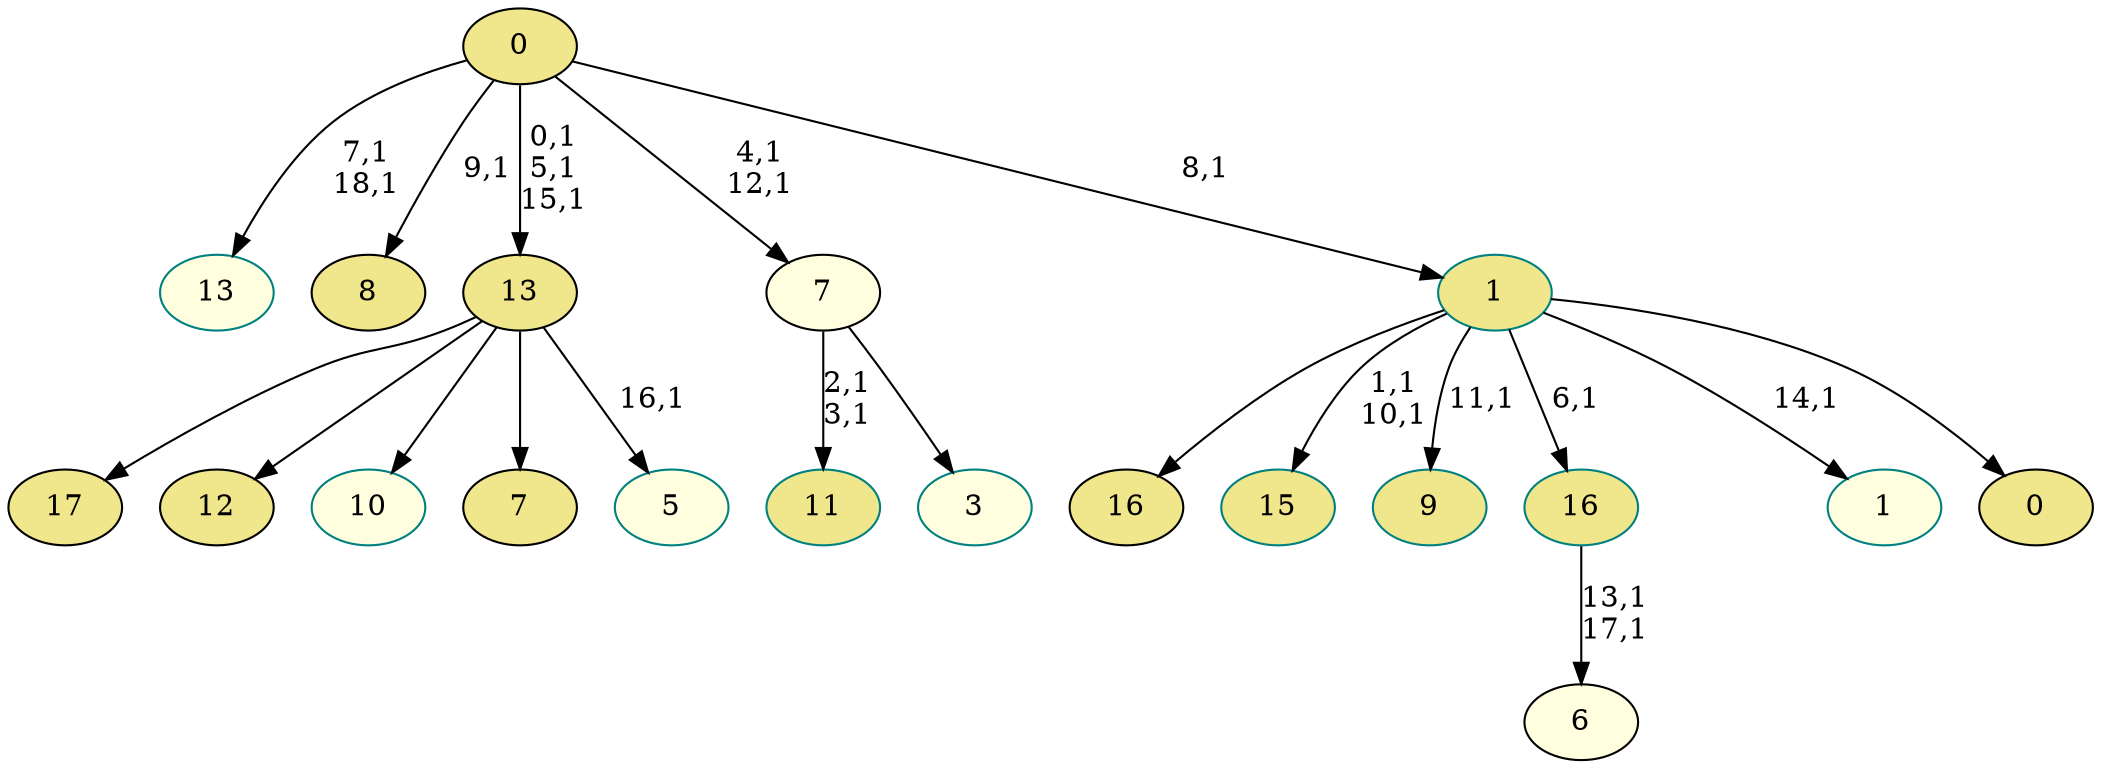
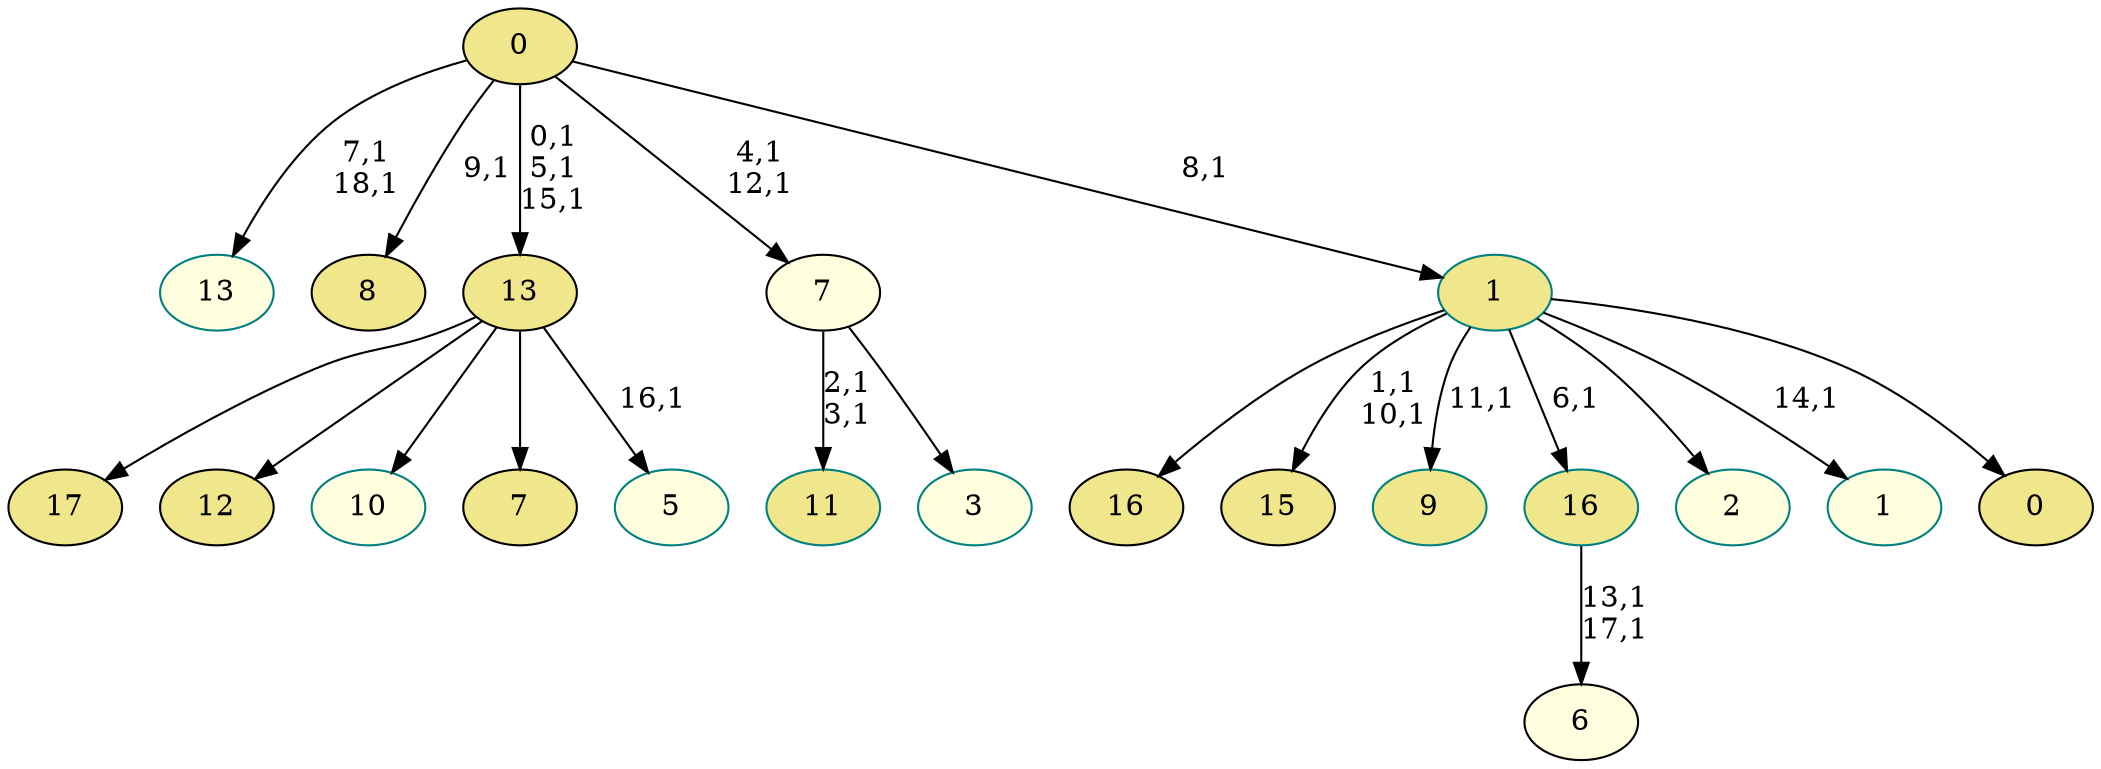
(1278, 507) -> (1278, 507)
none -> (1733, 507)
